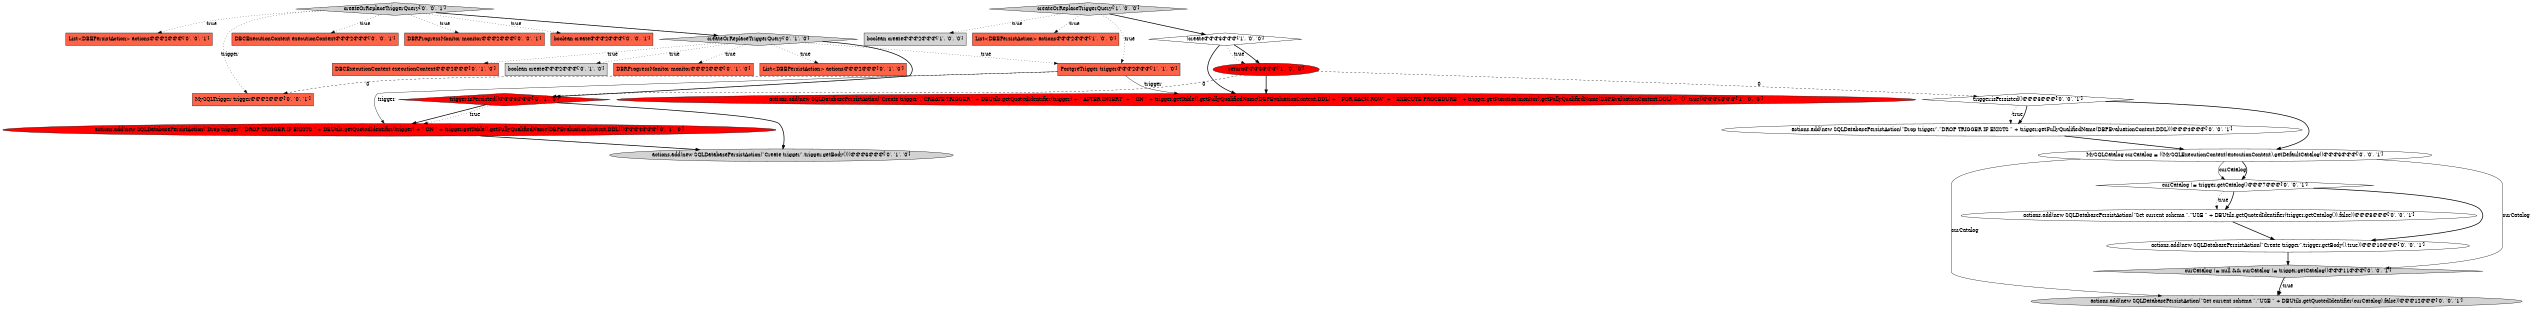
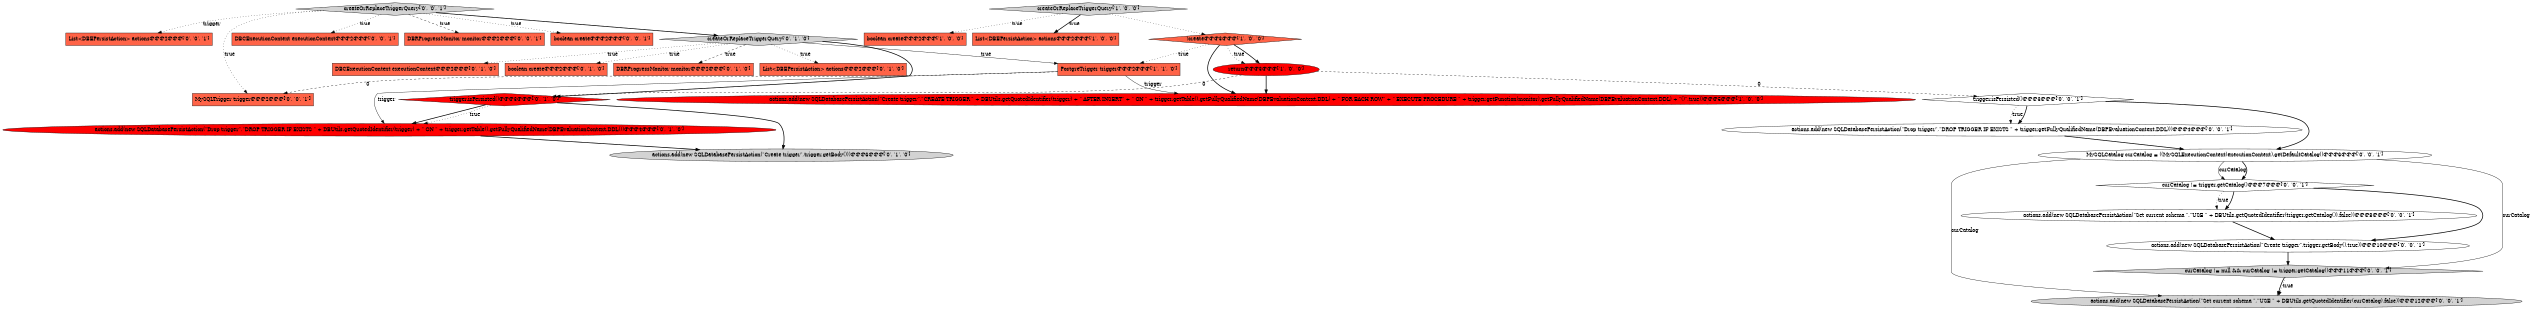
(432, 23) -> (432, 23)
(1069, 23) -> (1069, 23)
(212, 24) -> (212, 24)
(1156, 24) -> (1156, 24)
(1122, 33) -> (1176, 53)
(915, 39) -> (915, 39)
(1225, 39) -> (1225, 39)
(928, 52) -> (928, 52)
(724, 53) -> (724, 53)
(230, 54) -> (230, 54)
(556, 69) -> (556, 69)
